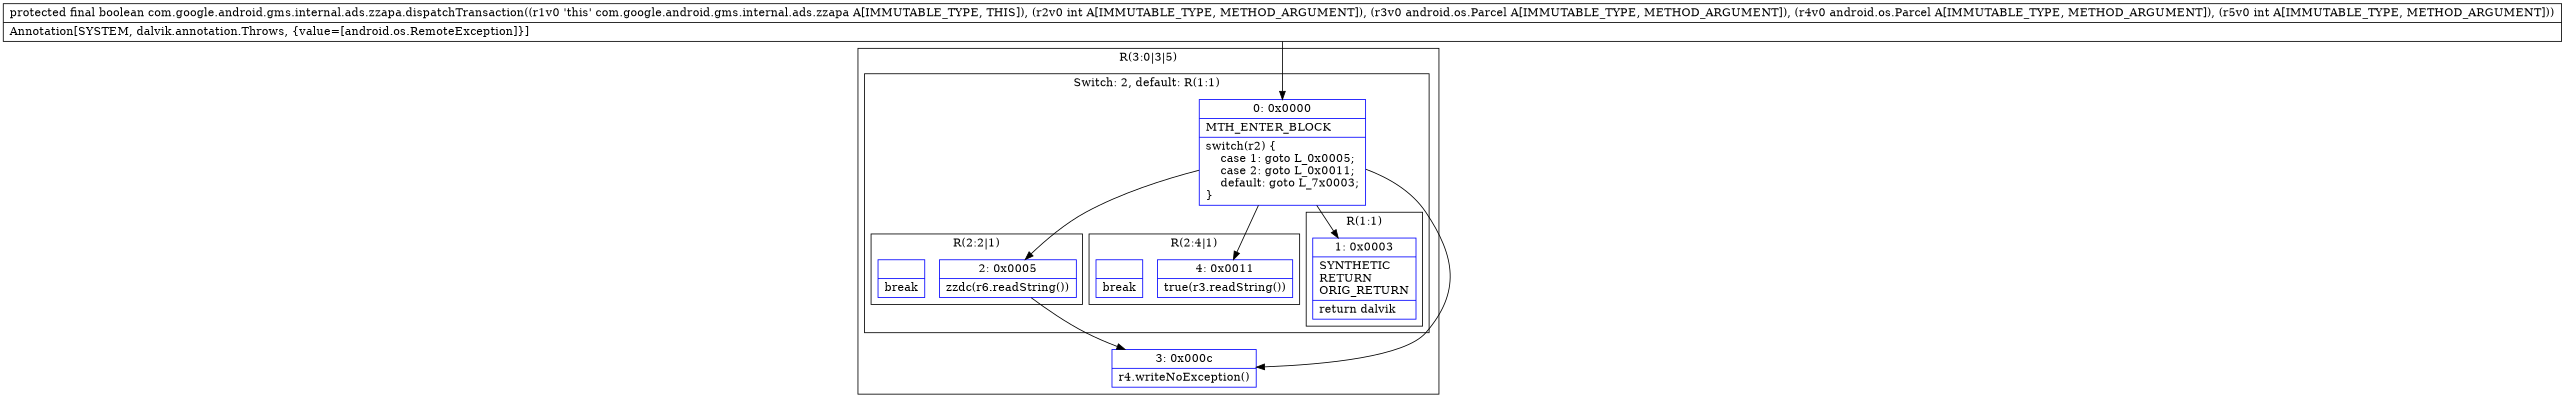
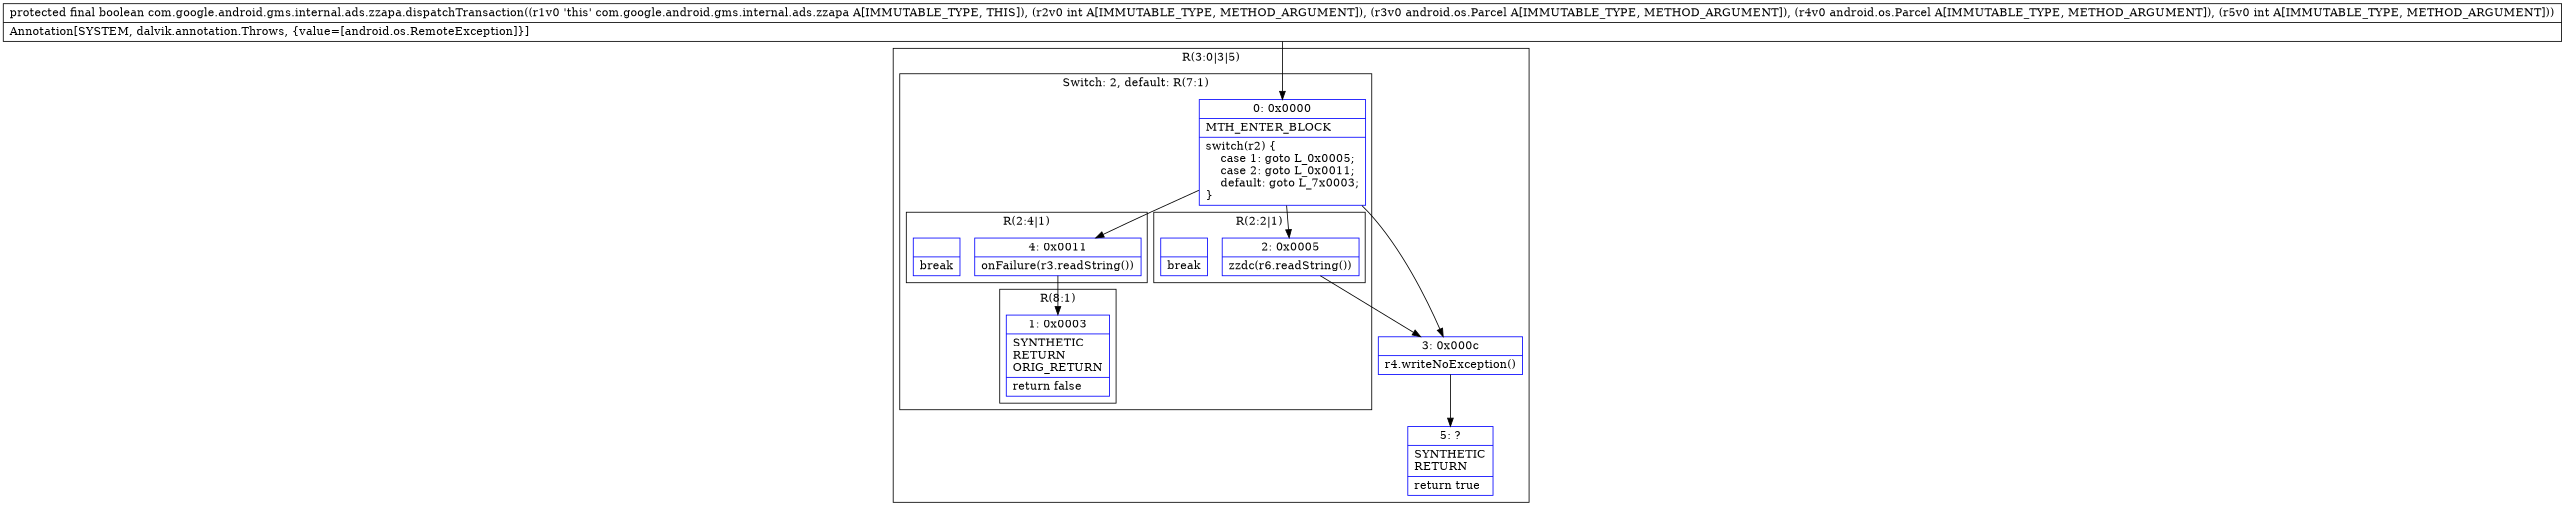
(1147, 83) -> (1136, 83)
(1325, 218) -> (1058, 295)
(1364, 222) -> (1058, 299)
(1225, 288) -> (1058, 266)
(1358, 309) -> (1048, 386)
none -> (1450, 461)
